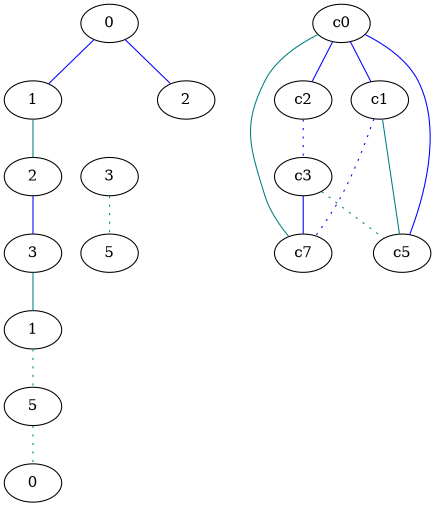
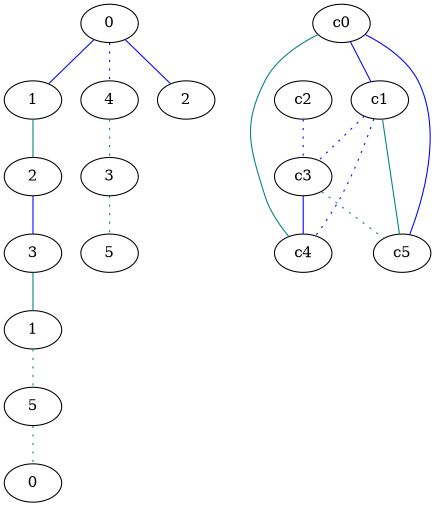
(322, 62) -> none
none -> (110, 100)
none -> (342, 138)
(303, 253) -> (303, 253)
